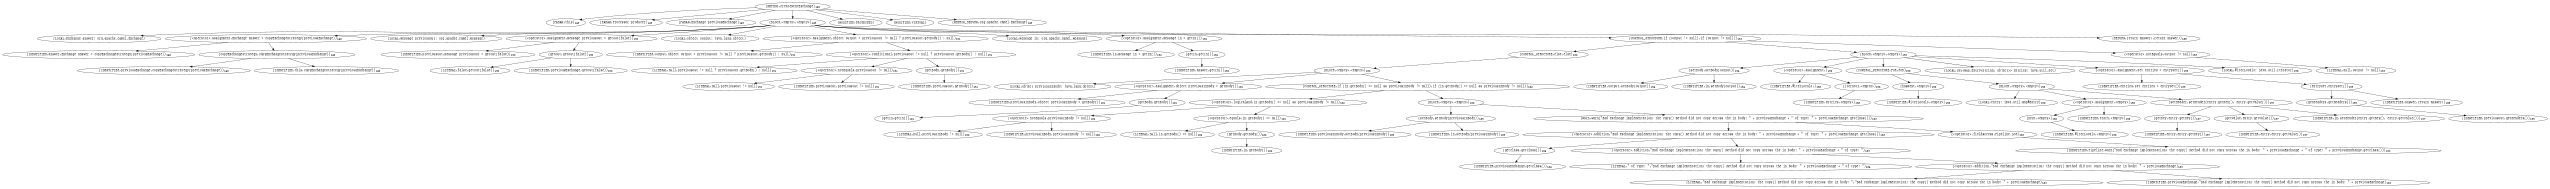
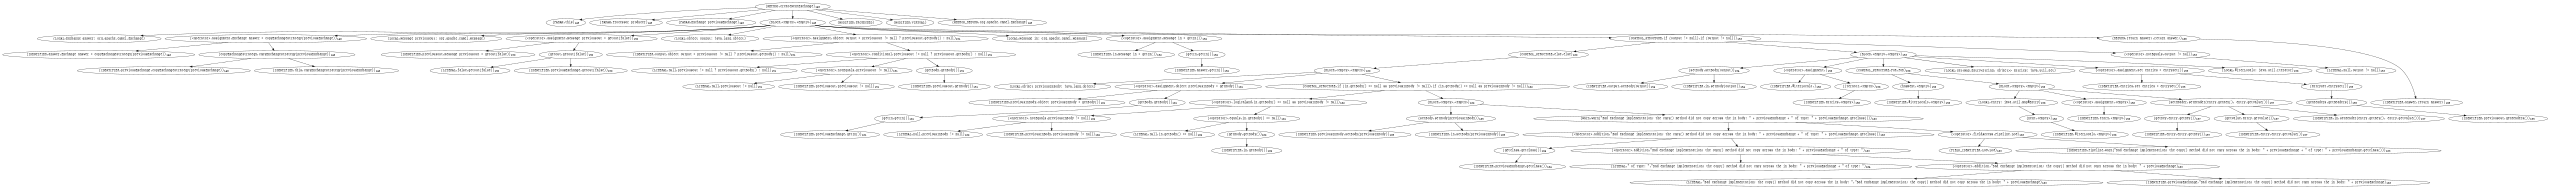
(2372, 94) -> (2318, 46)
(2073, 111) -> (2026, 110)
none -> (830, 135)
none -> (1975, 151)
